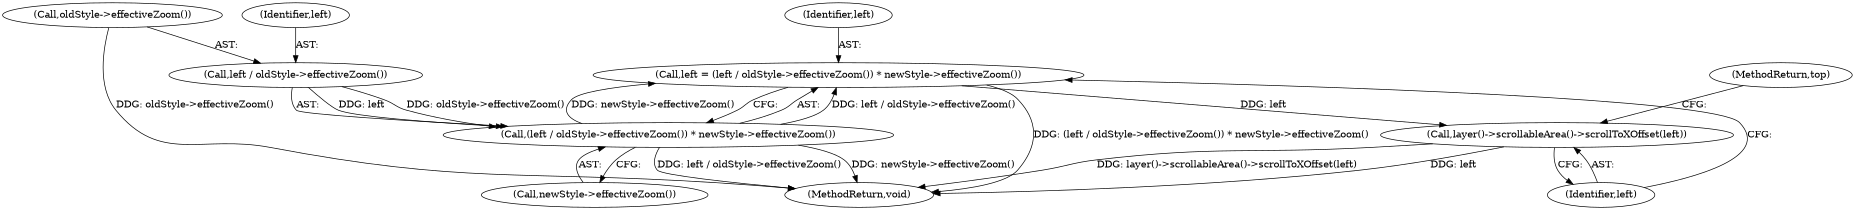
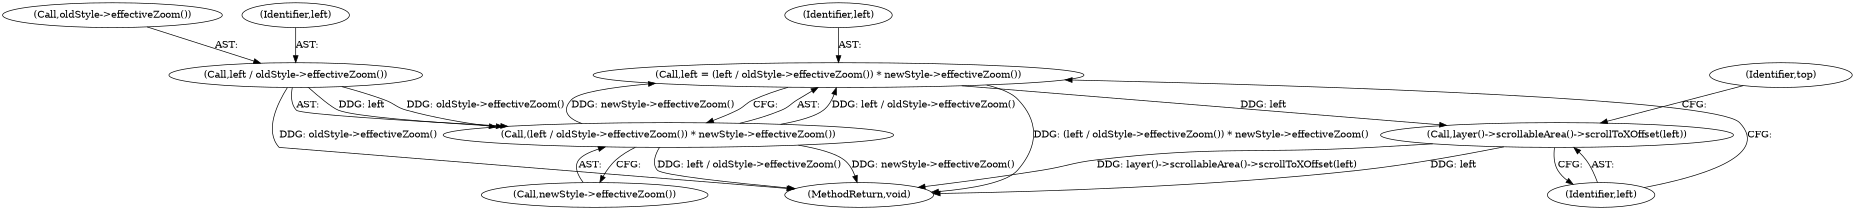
(1781, 75) -> (1781, 75)
(403, 168) -> (501, 165)
